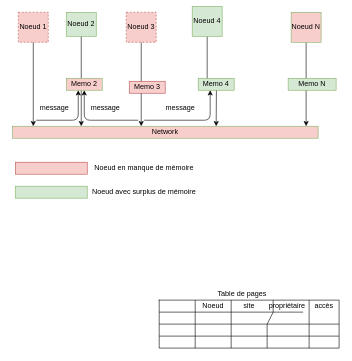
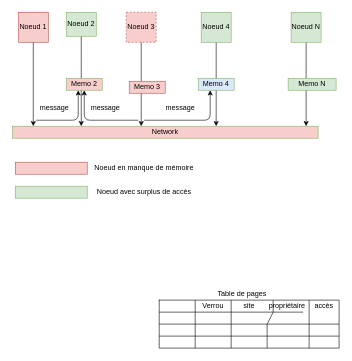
(207, 21) -> (216, 27)
(33, 27) -> (33, 27)
(306, 27) -> (306, 27)
(216, 84) -> (216, 84)
(144, 192) -> (144, 192)
(213, 306) -> (213, 306)
